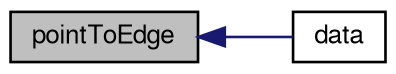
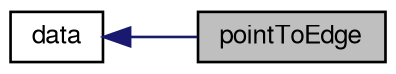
(259, 37) -> (164, 37)
